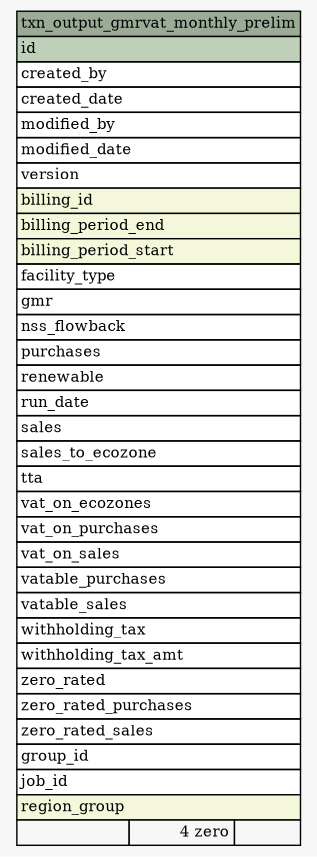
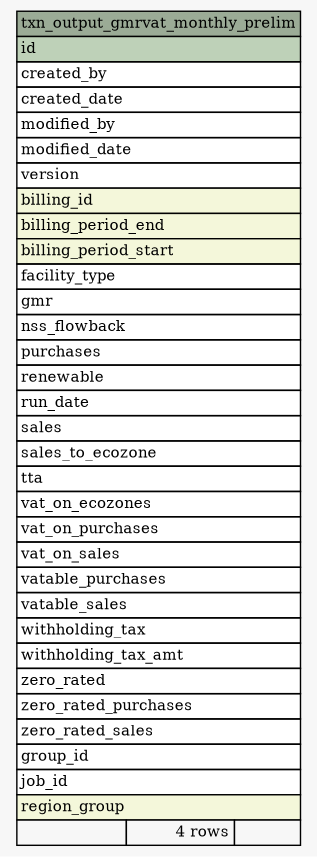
(205, 832) -> (203, 832)
